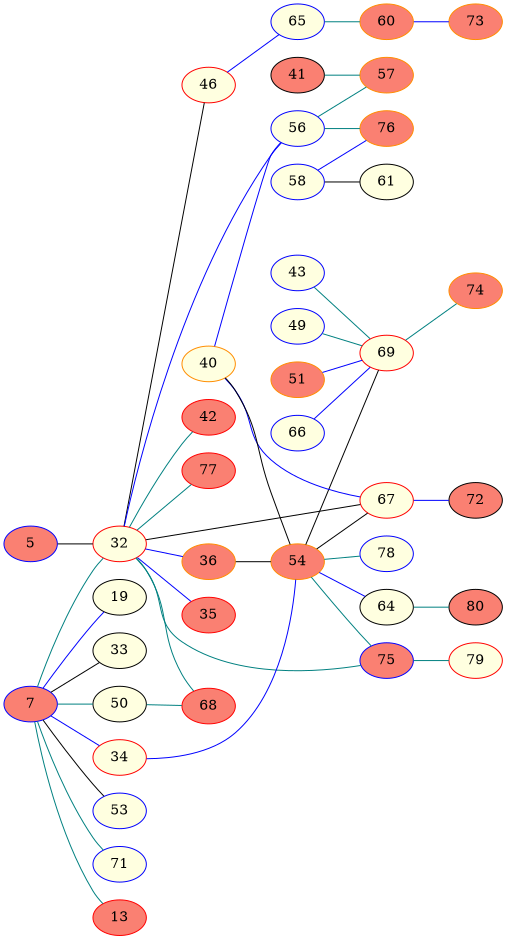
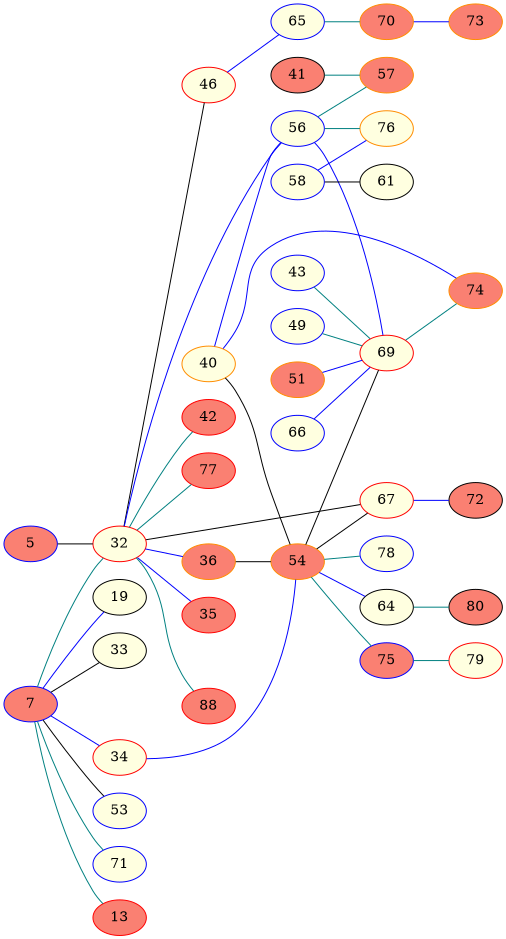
(387, 22) -> (387, 22)
(387, 129) -> (387, 129)
none -> (356, 225)
(272, 461) -> (309, 233)
(221, 660) -> none
(120, 704) -> none
(209, 706) -> (209, 706)
